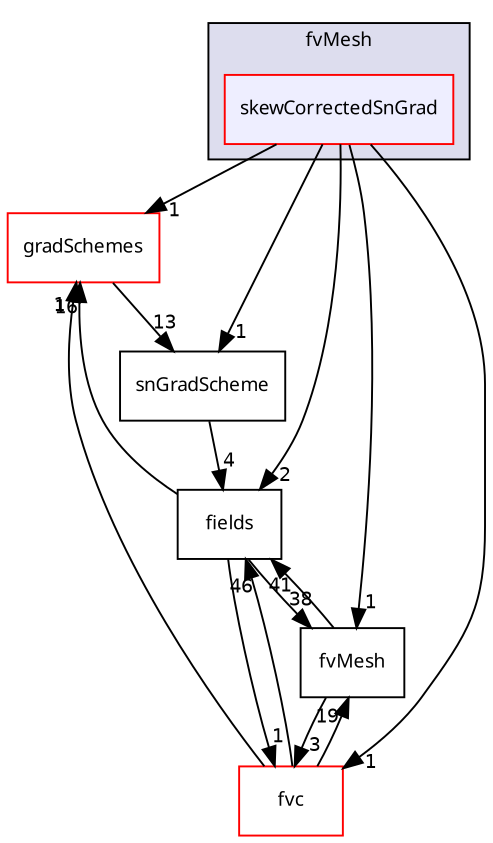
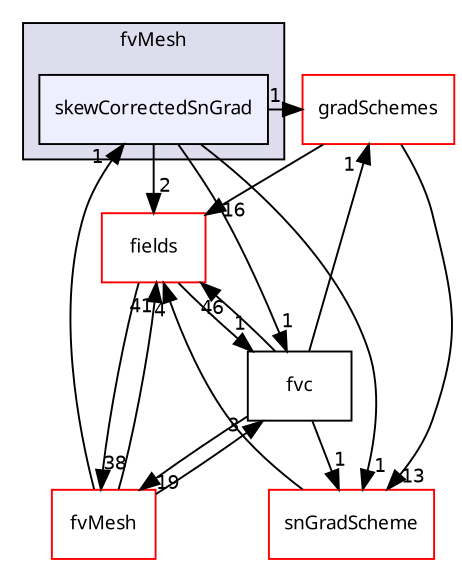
(339, 109) -> (154, 109)
(372, 376) -> (71, 321)
(203, 386) -> (352, 524)
(99, 413) -> (273, 174)
none -> (322, 446)
(230, 524) -> (154, 248)
(352, 663) -> (104, 524)
(291, 801) -> (300, 386)
